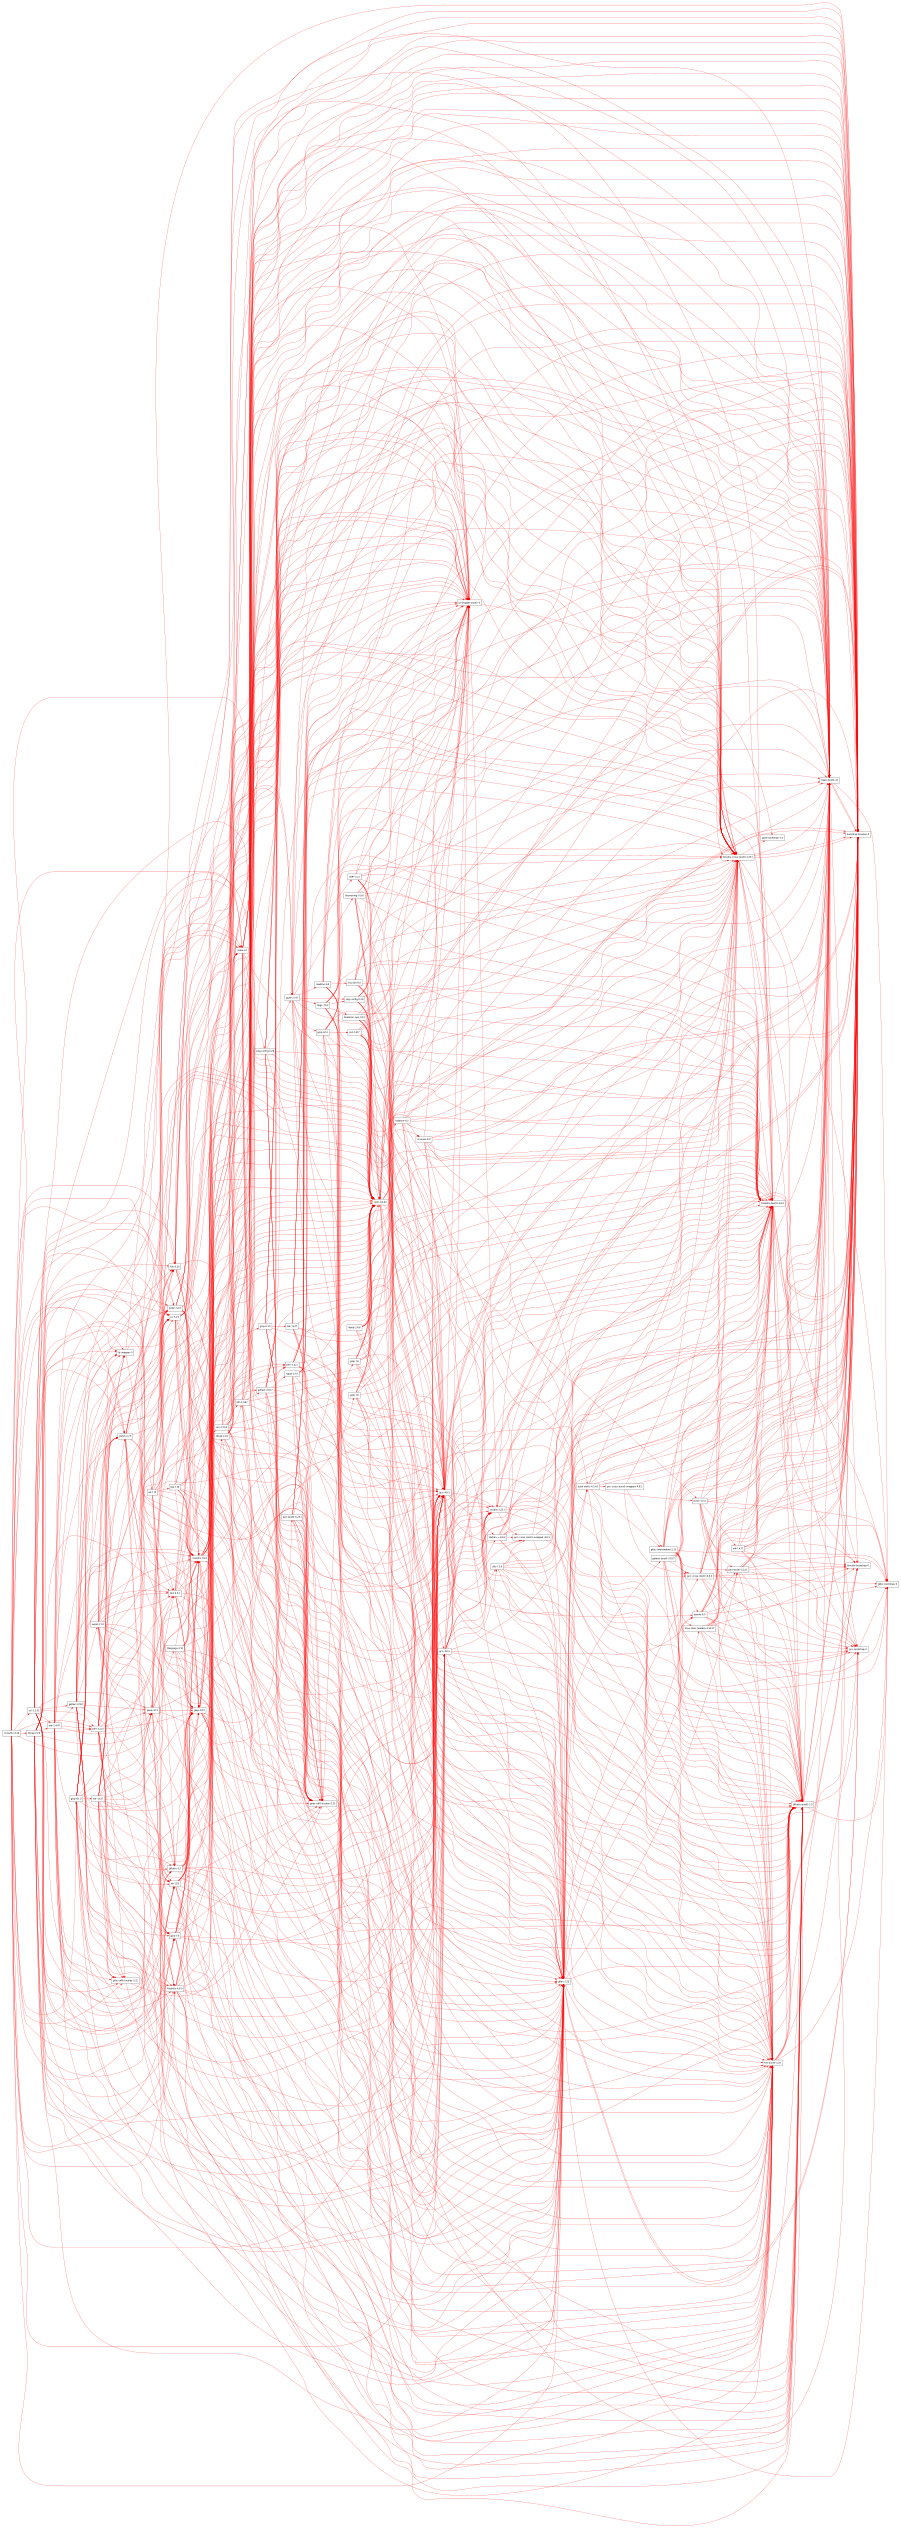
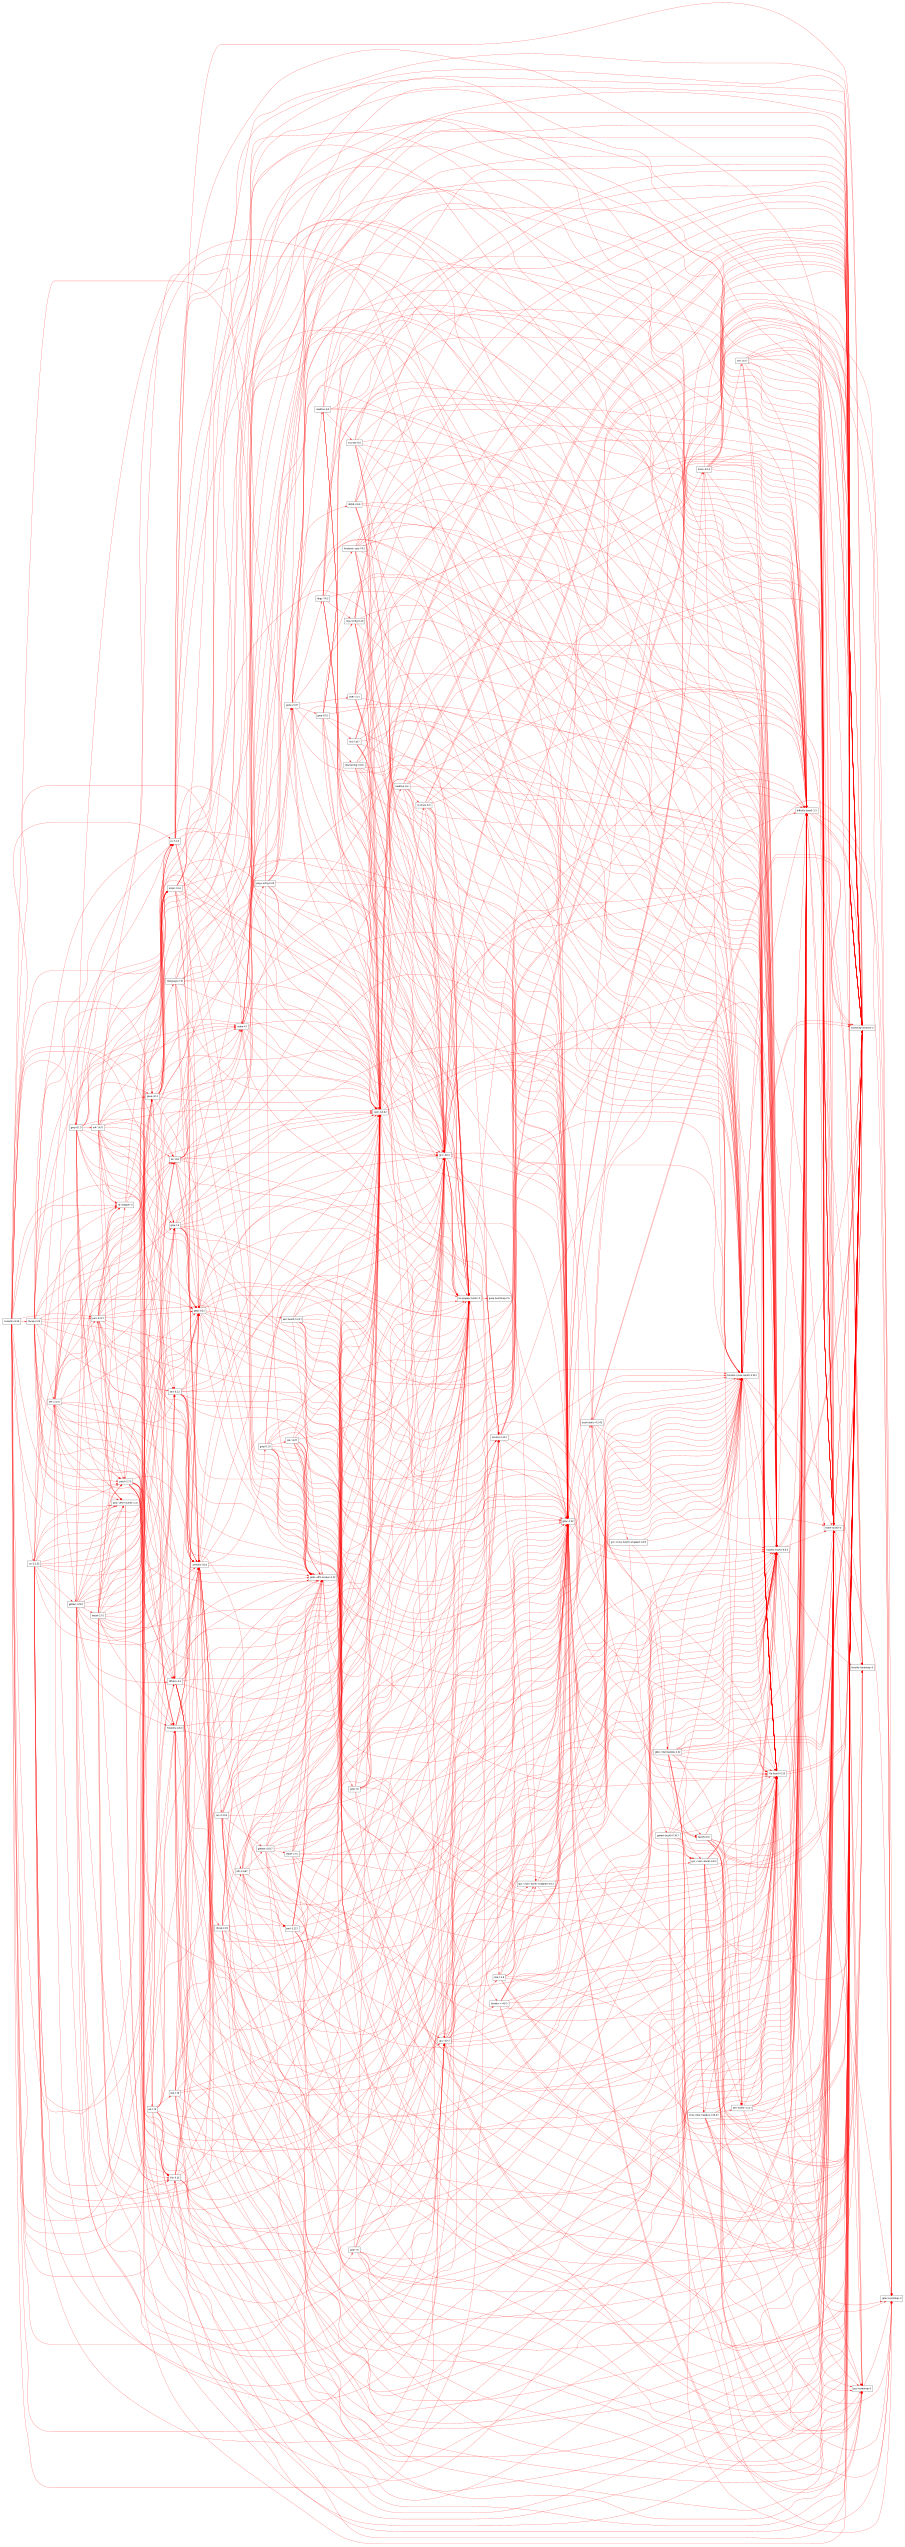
none -> (304, 550)
(753, 847) -> (752, 1574)
